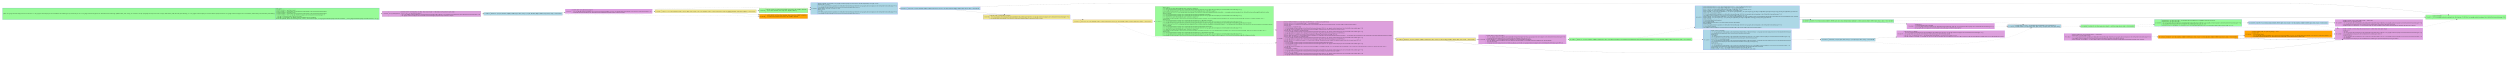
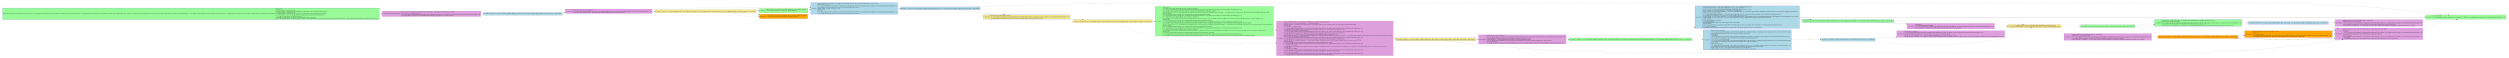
(2034, 26) -> (2034, 26)
